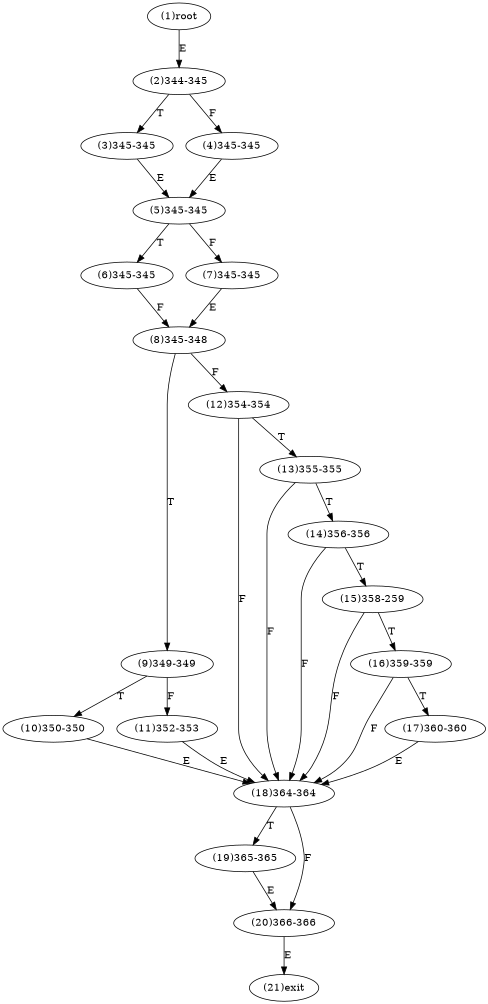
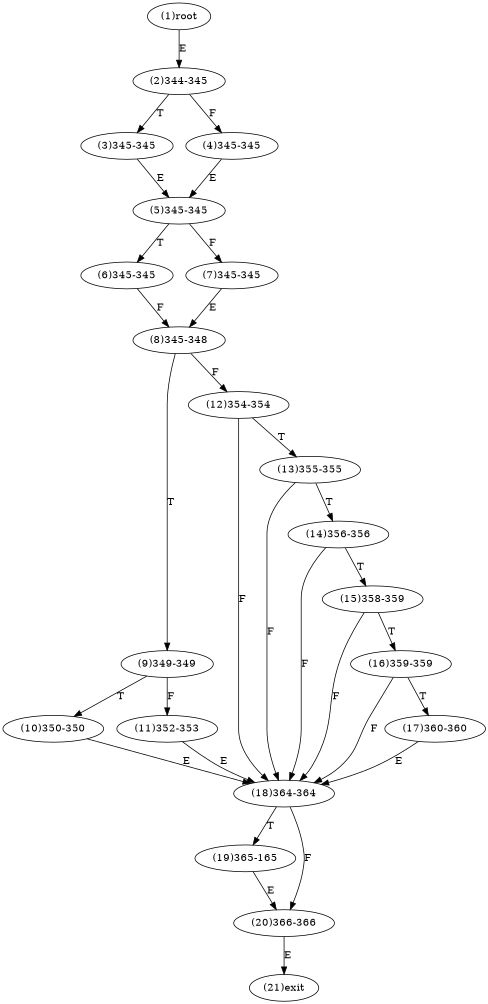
(373, 599) -> (373, 599)
(245, 858) -> (245, 858)
